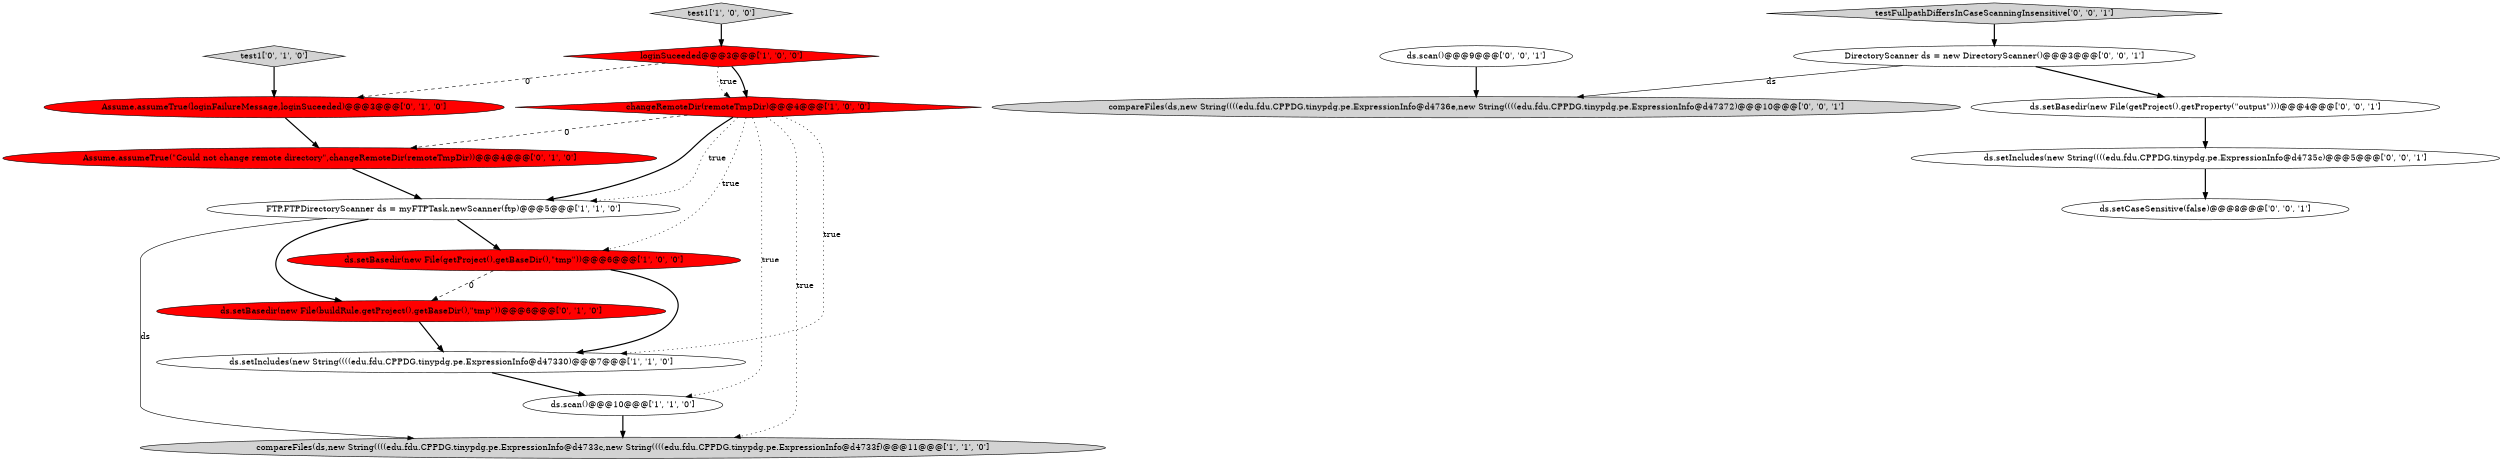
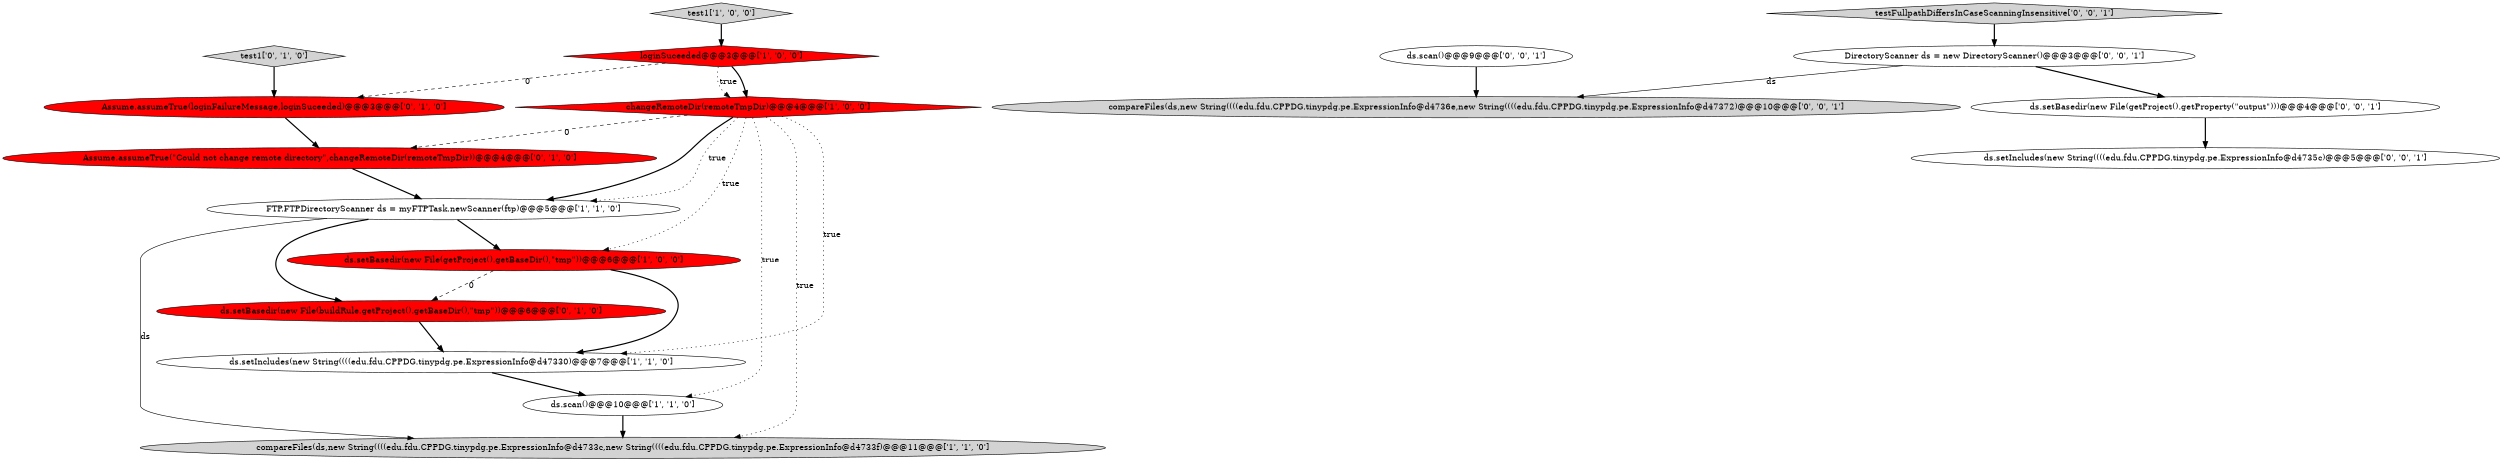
(2205, 209) -> none
